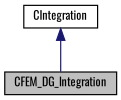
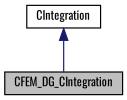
(61, 83) -> (64, 83)
